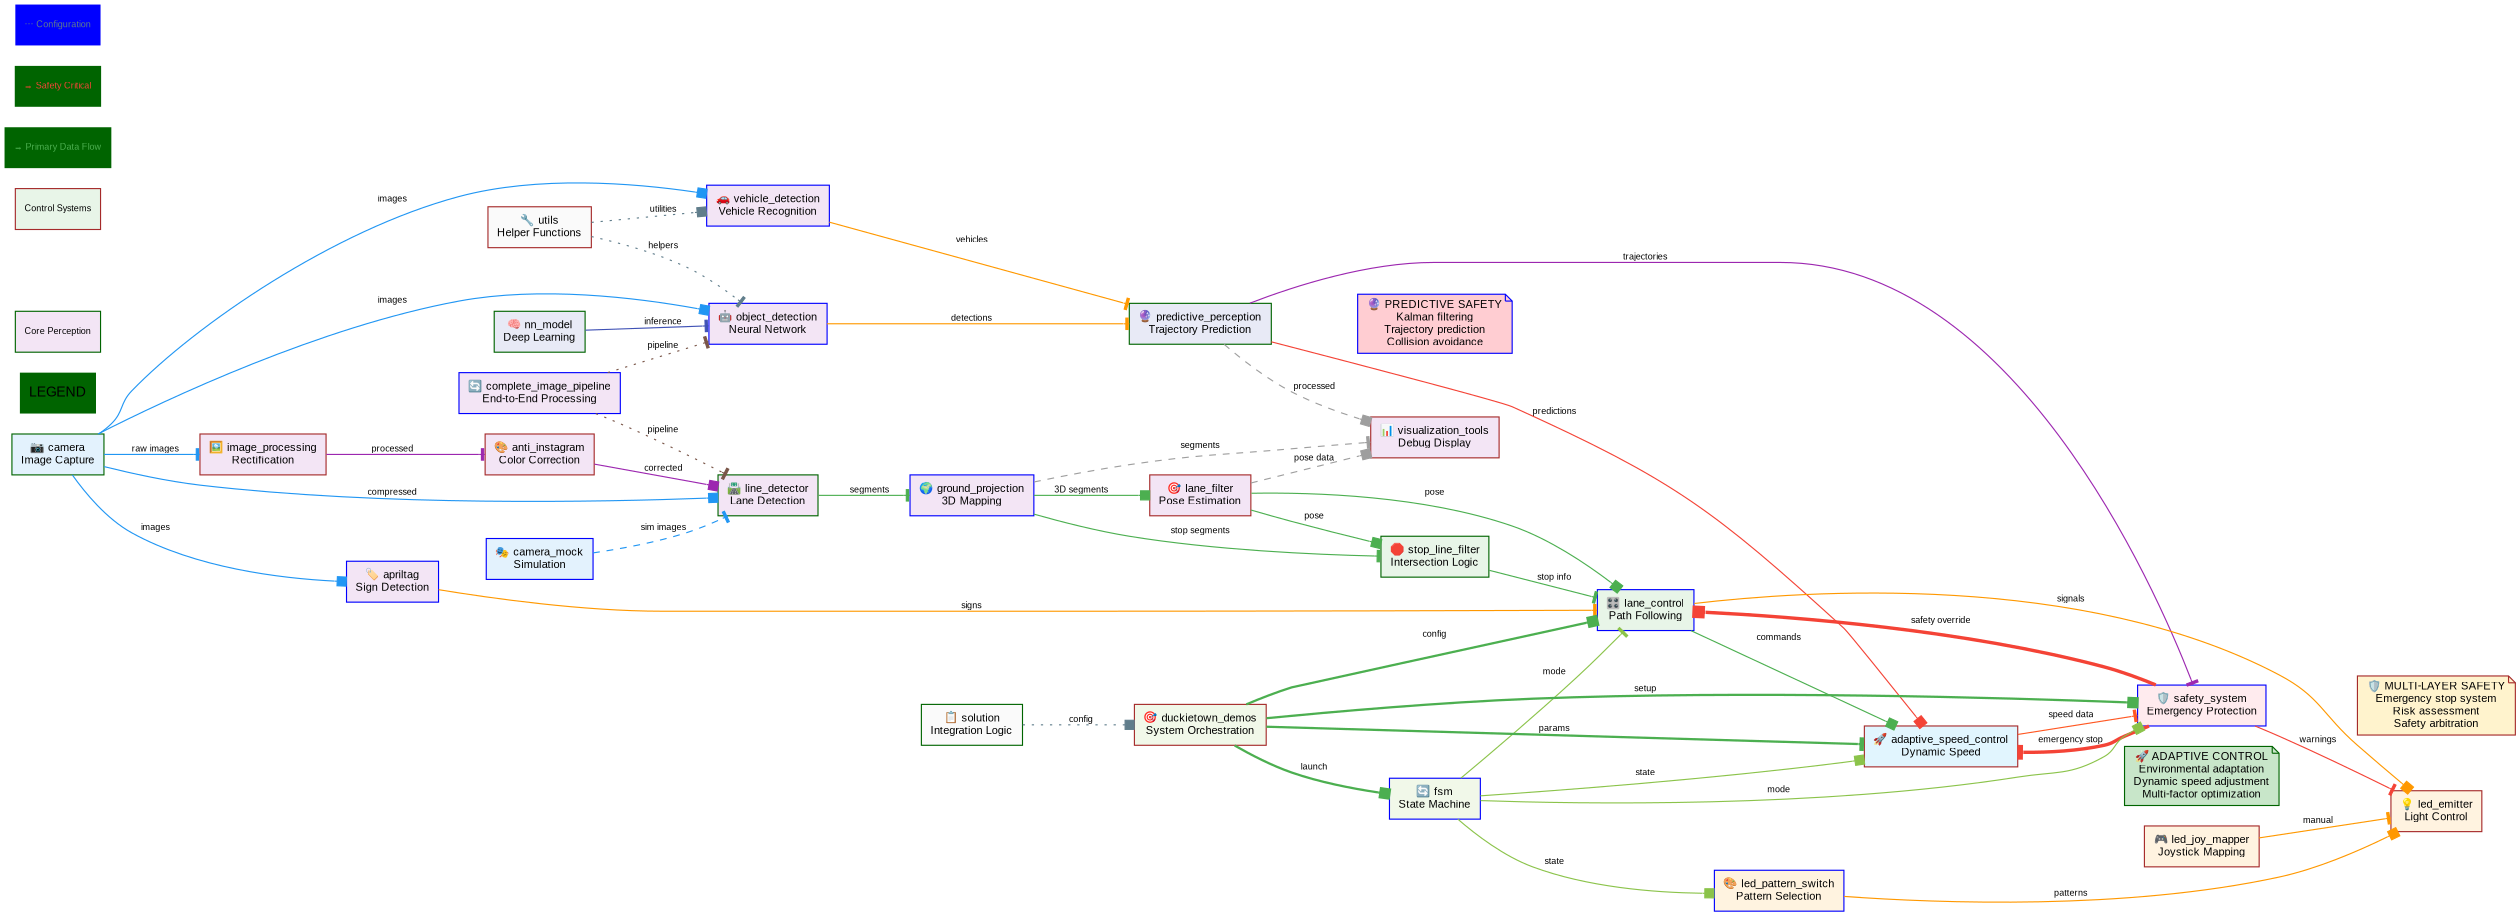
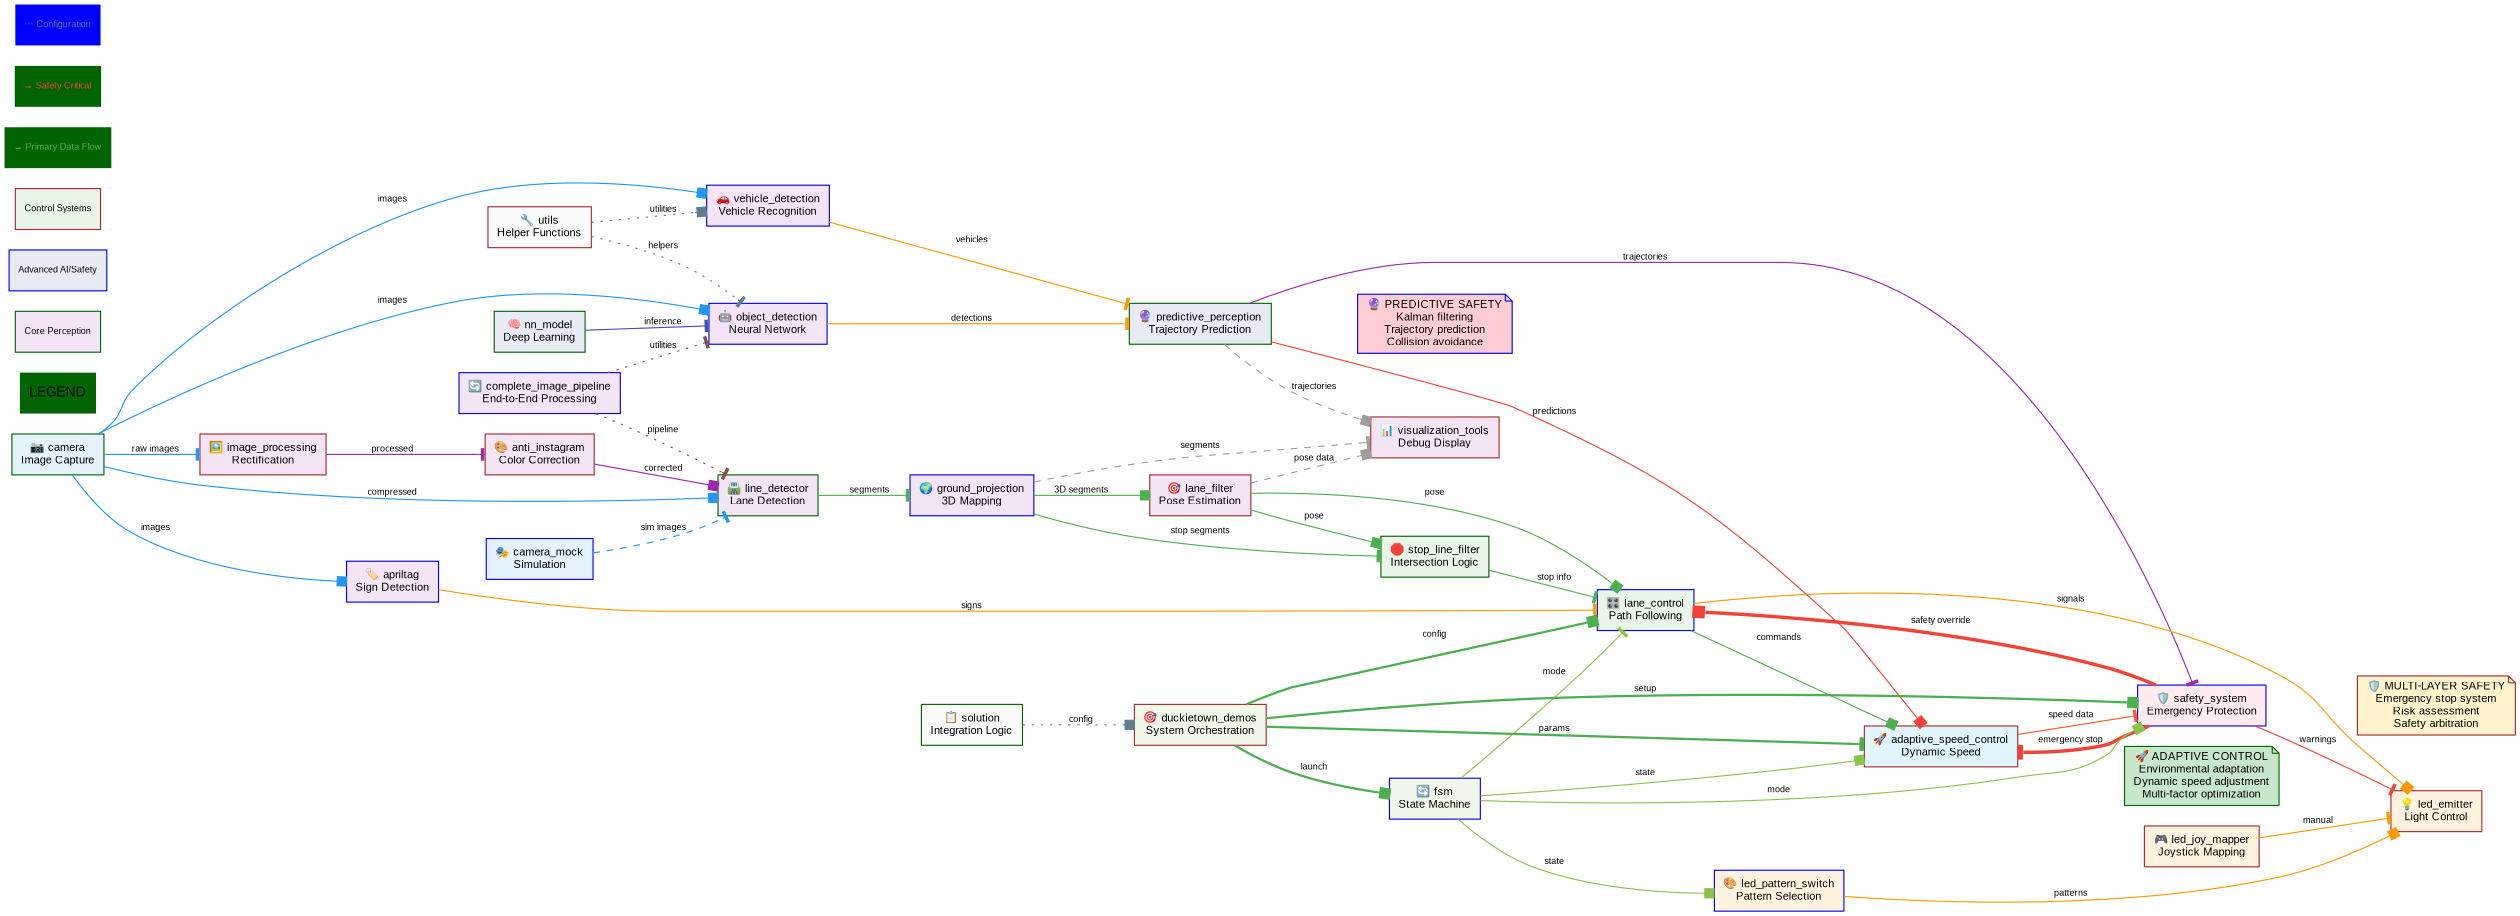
none -> (58, 270)
(663, 346) -> (663, 346)
(1314, 387) -> (1314, 387)
